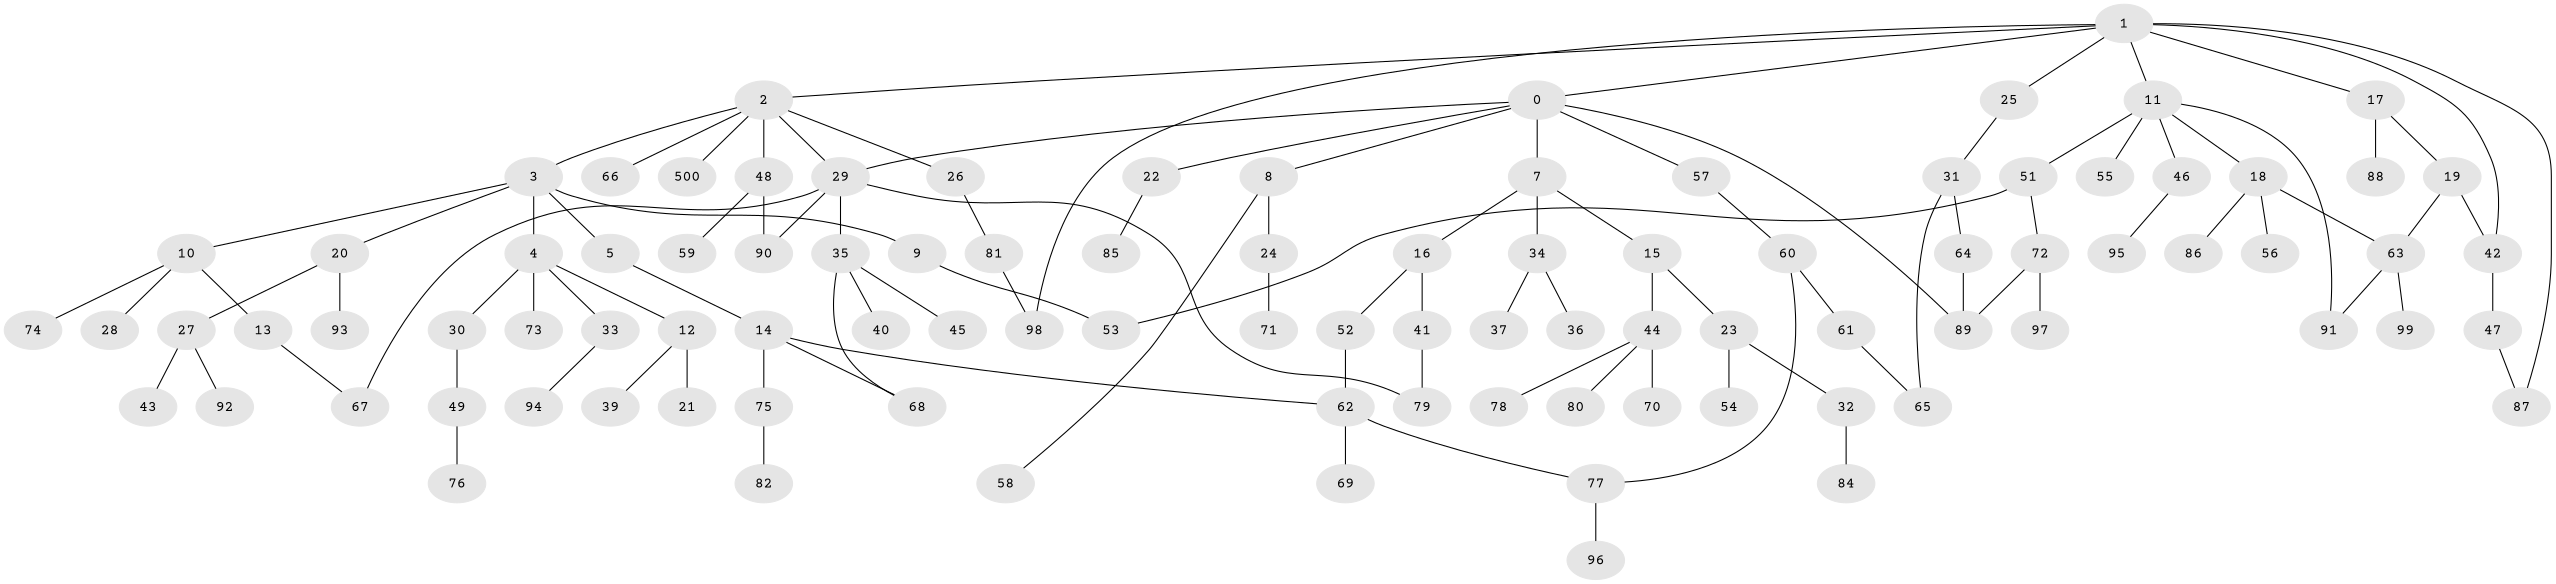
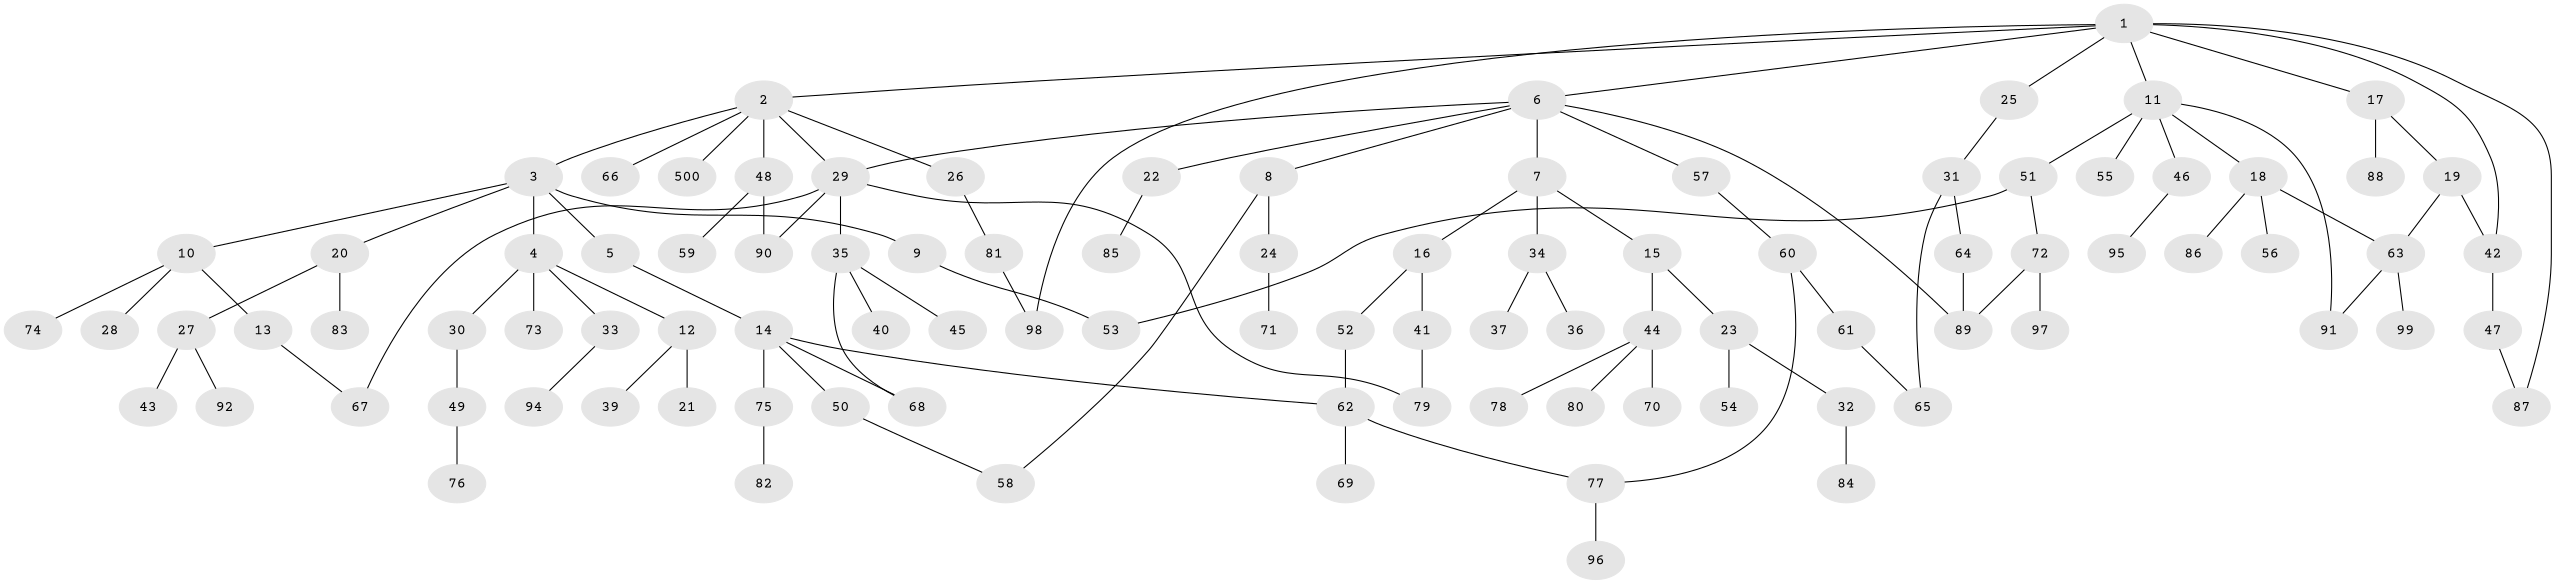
(1537, 100) -> (1537, 100)
(340, 330) -> (340, 330)
none -> (841, 407)
